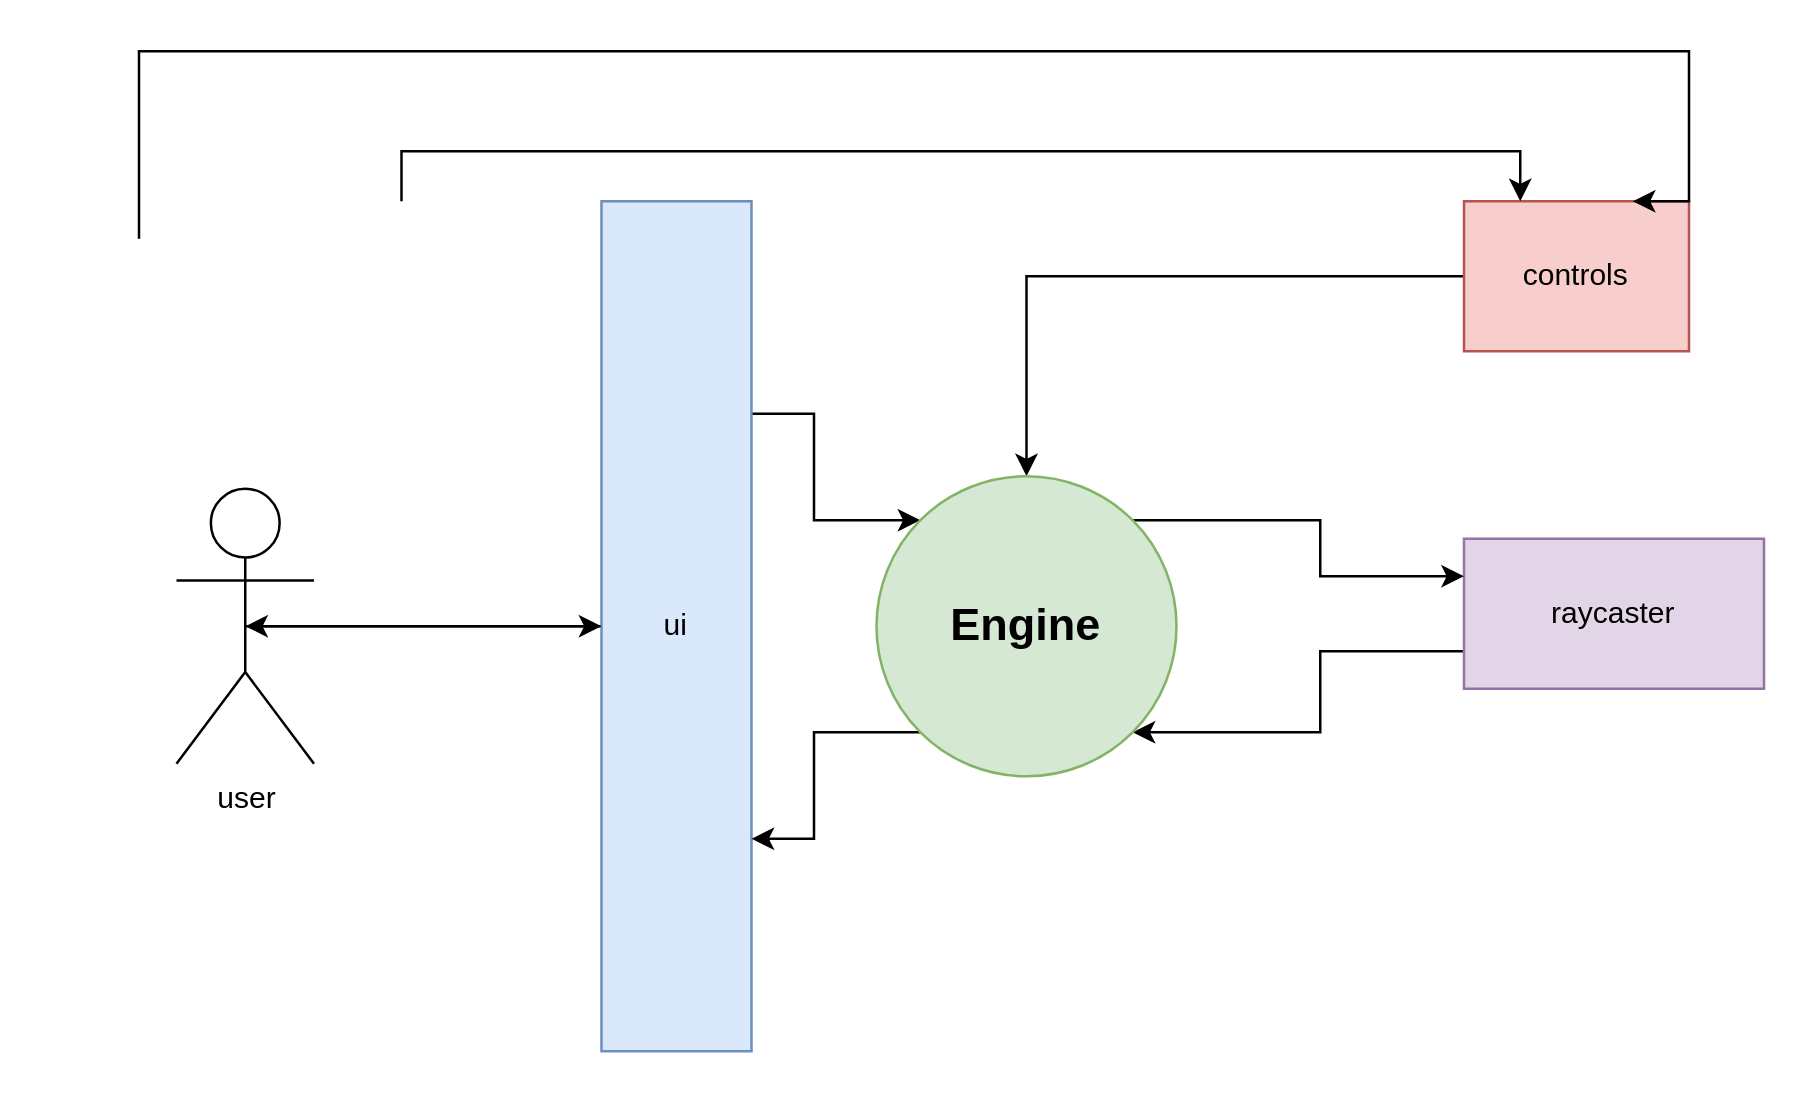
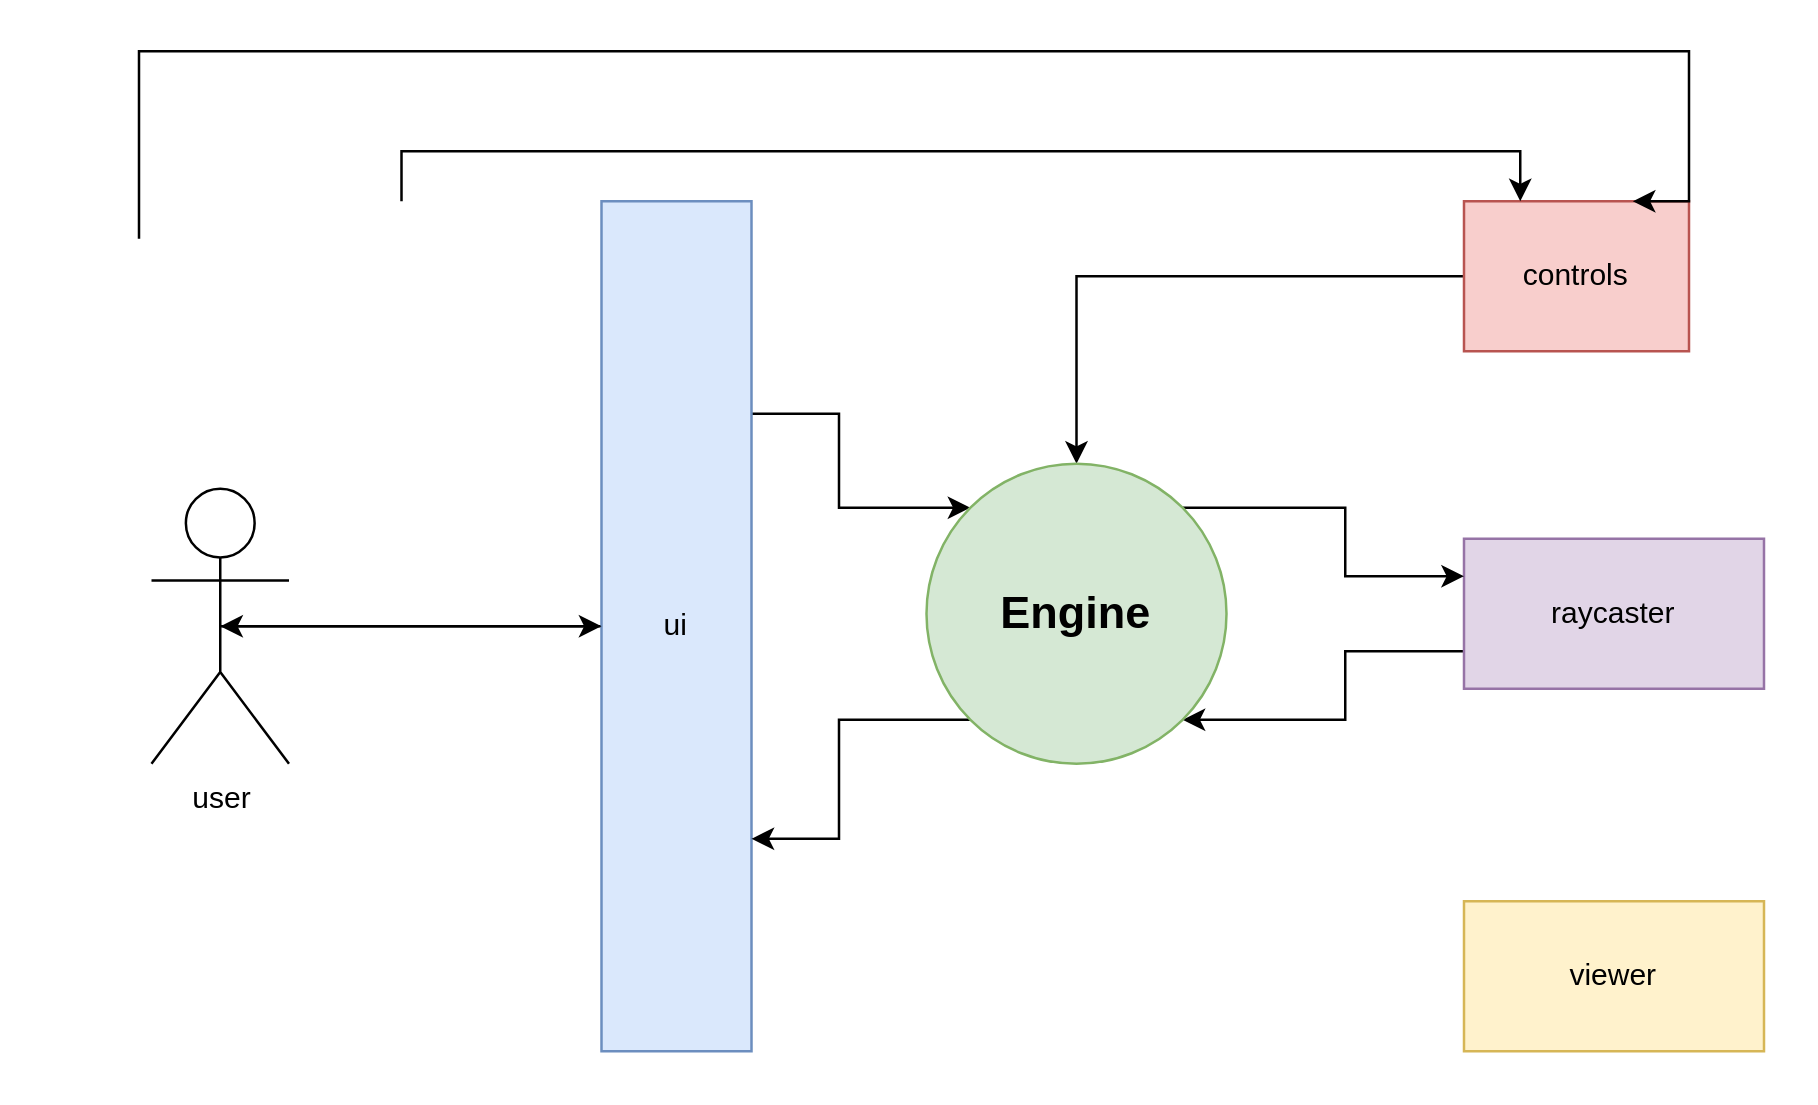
(245, 626) -> (220, 626)
(1026, 626) -> (1076, 614)
none -> (1614, 976)
